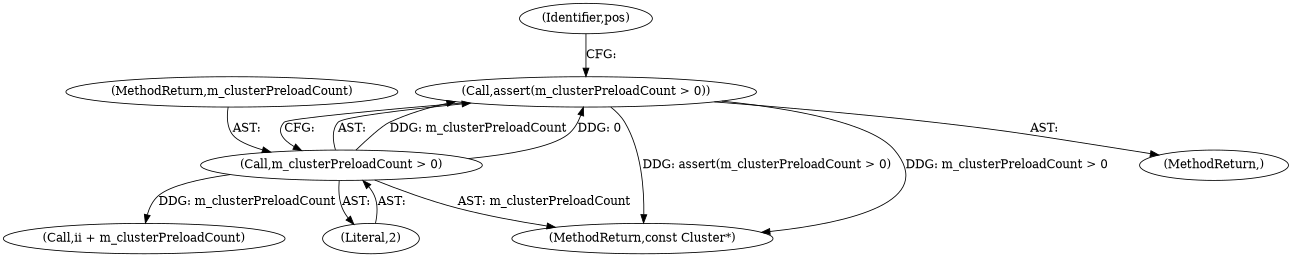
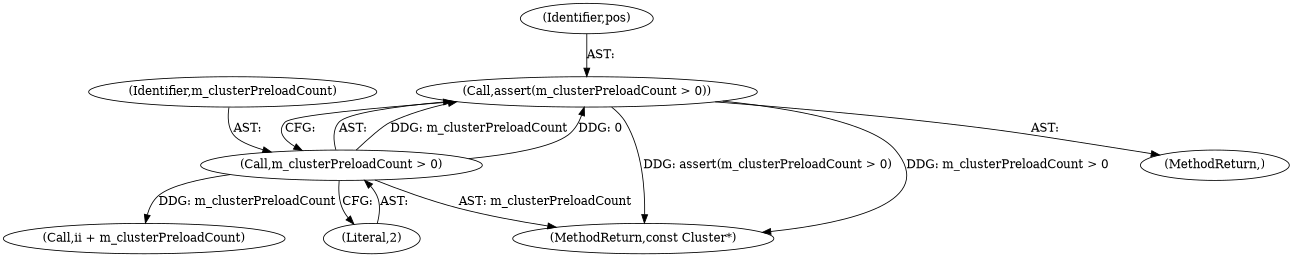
(603, 55) -> (603, 55)
(232, 92) -> (233, 92)
(358, 202) -> (360, 202)
